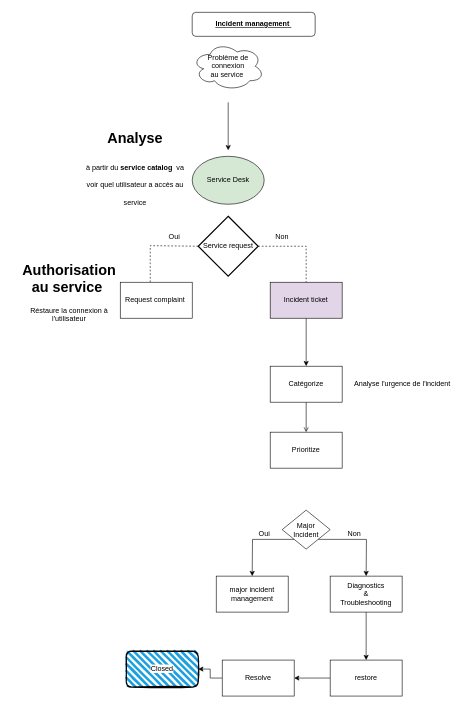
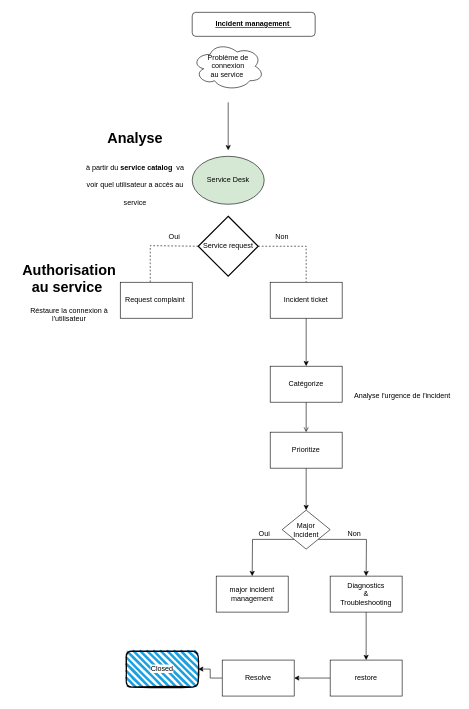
(306, 300) -> (306, 300)
(402, 384) -> (402, 396)
none -> (306, 504)
